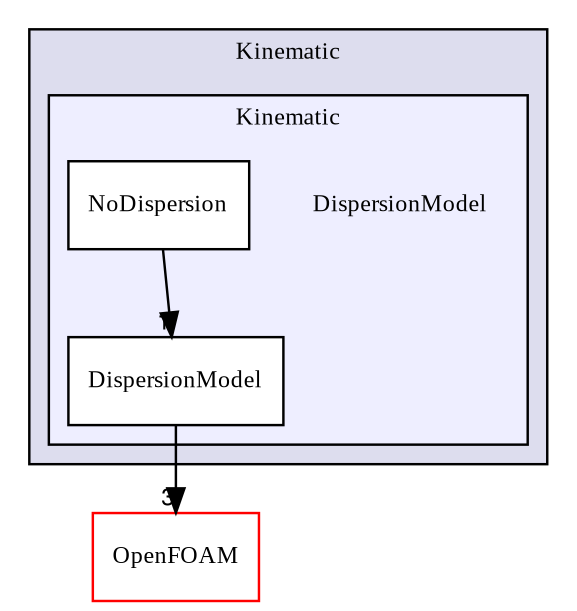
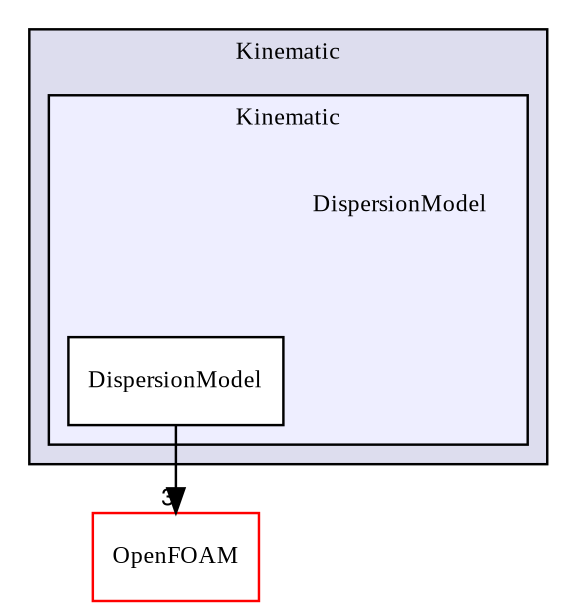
(159, 205) -> none
